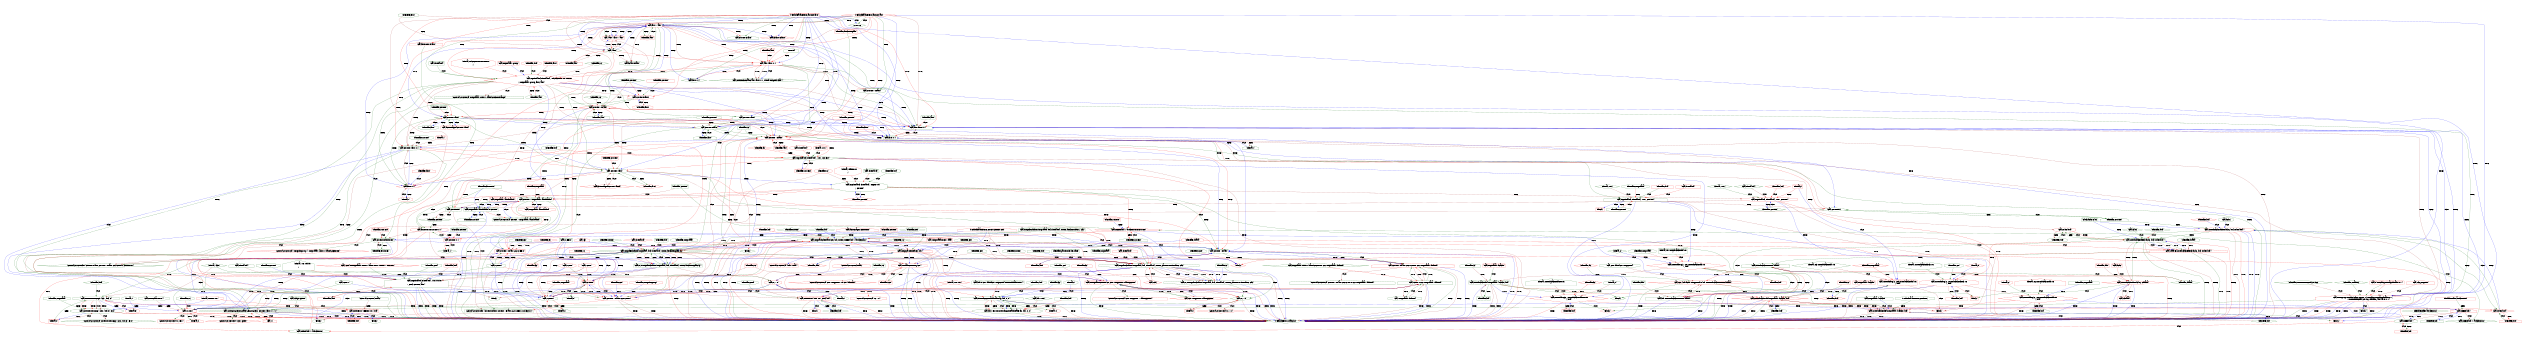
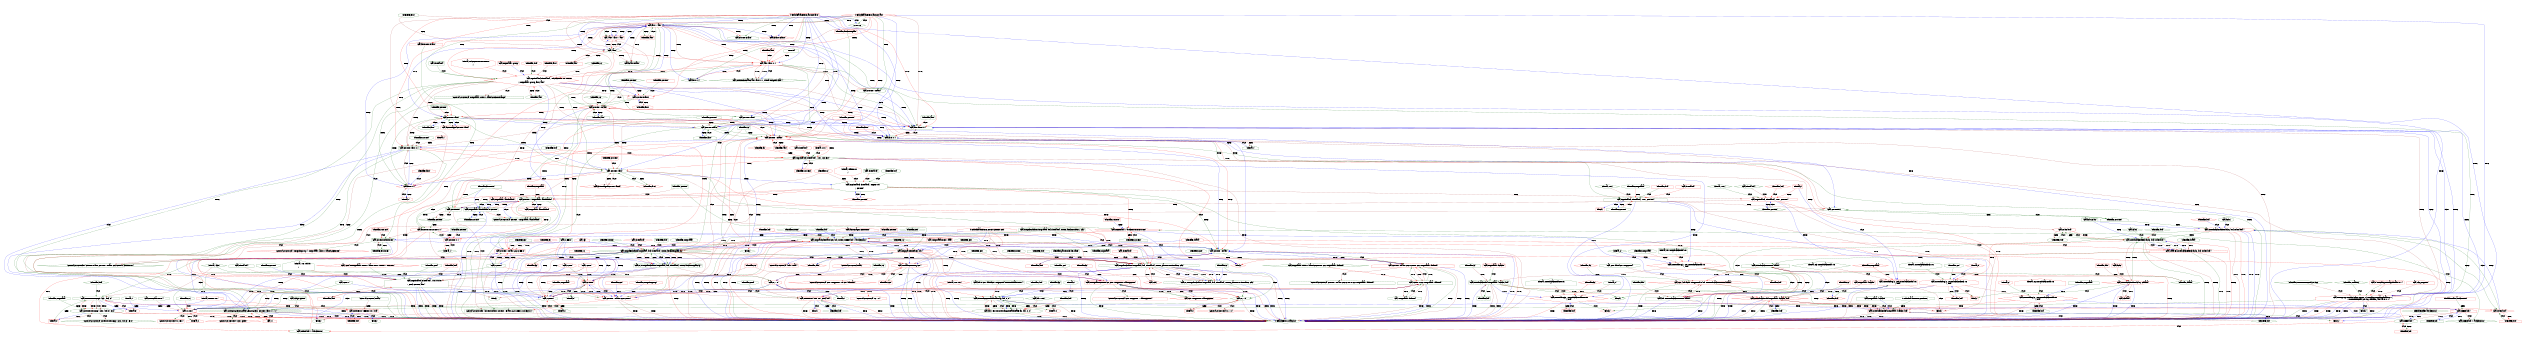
(2090, 220) -> (2090, 220)
none -> (996, 265)
